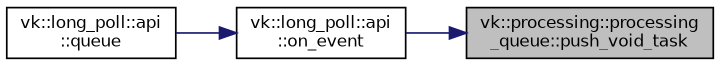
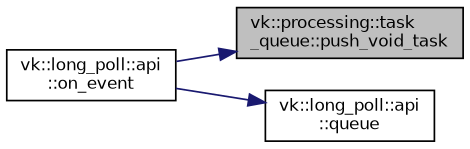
(198, 33) -> (212, 94)
(590, 33) -> (350, 33)
